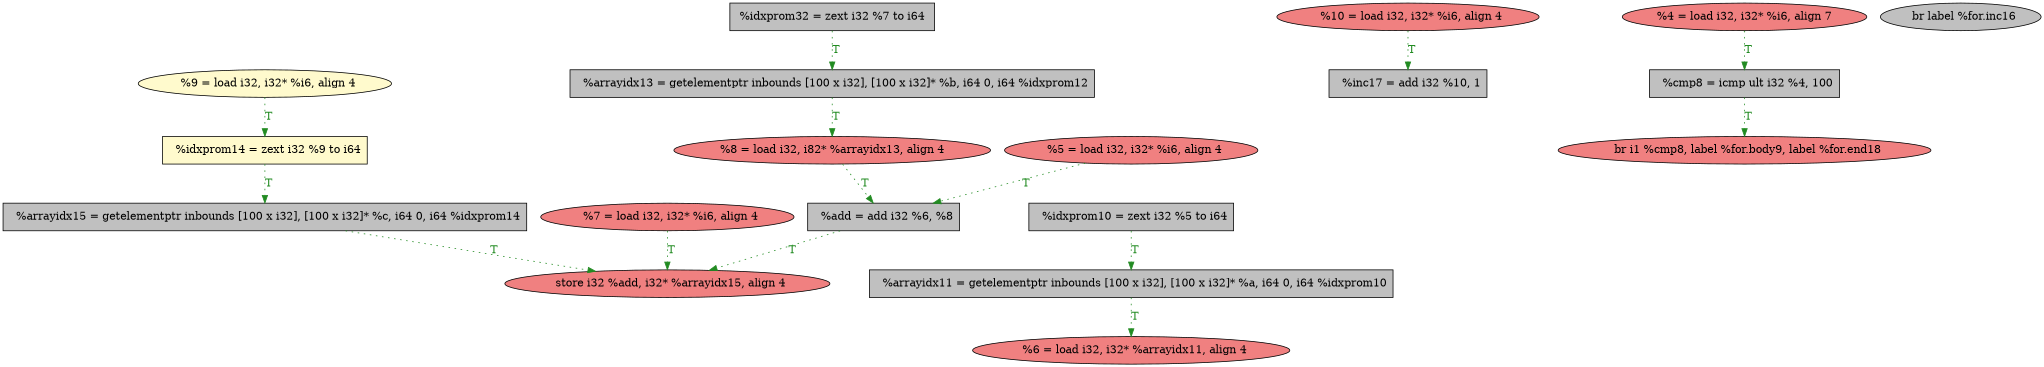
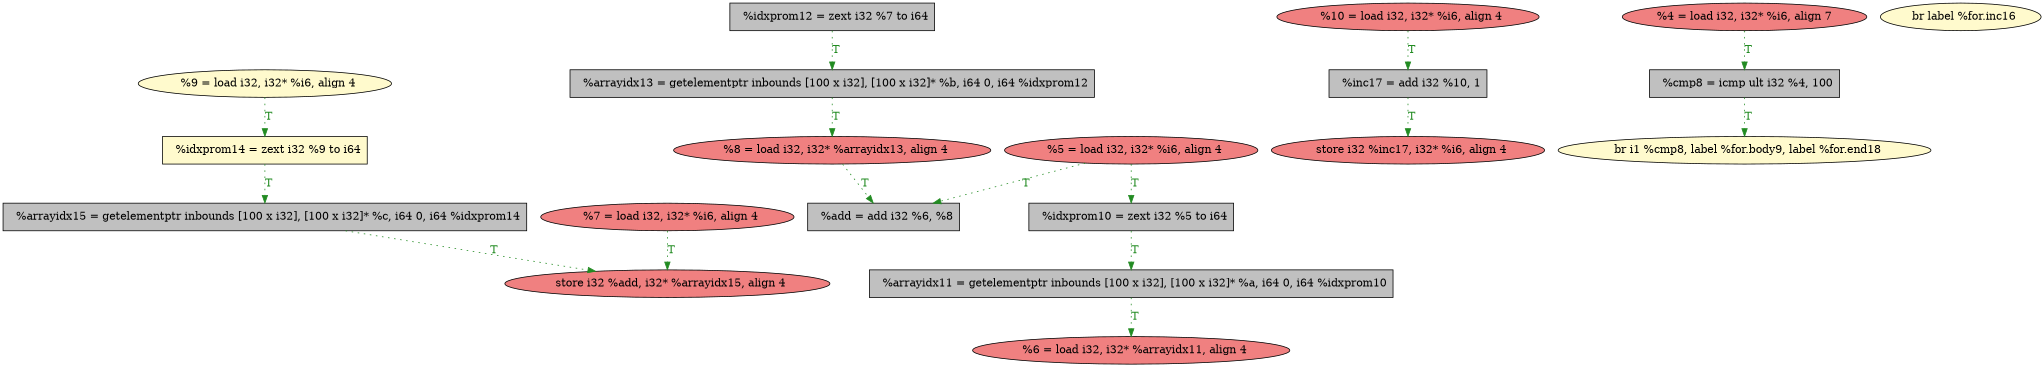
(832, 17) -> (832, 17)
(1961, 17) -> (1961, 17)
(832, 150) -> (832, 150)
none -> (1408, 150)
(1745, 150) -> (1745, 150)
none -> (1131, 180)
(778, 249) -> none
